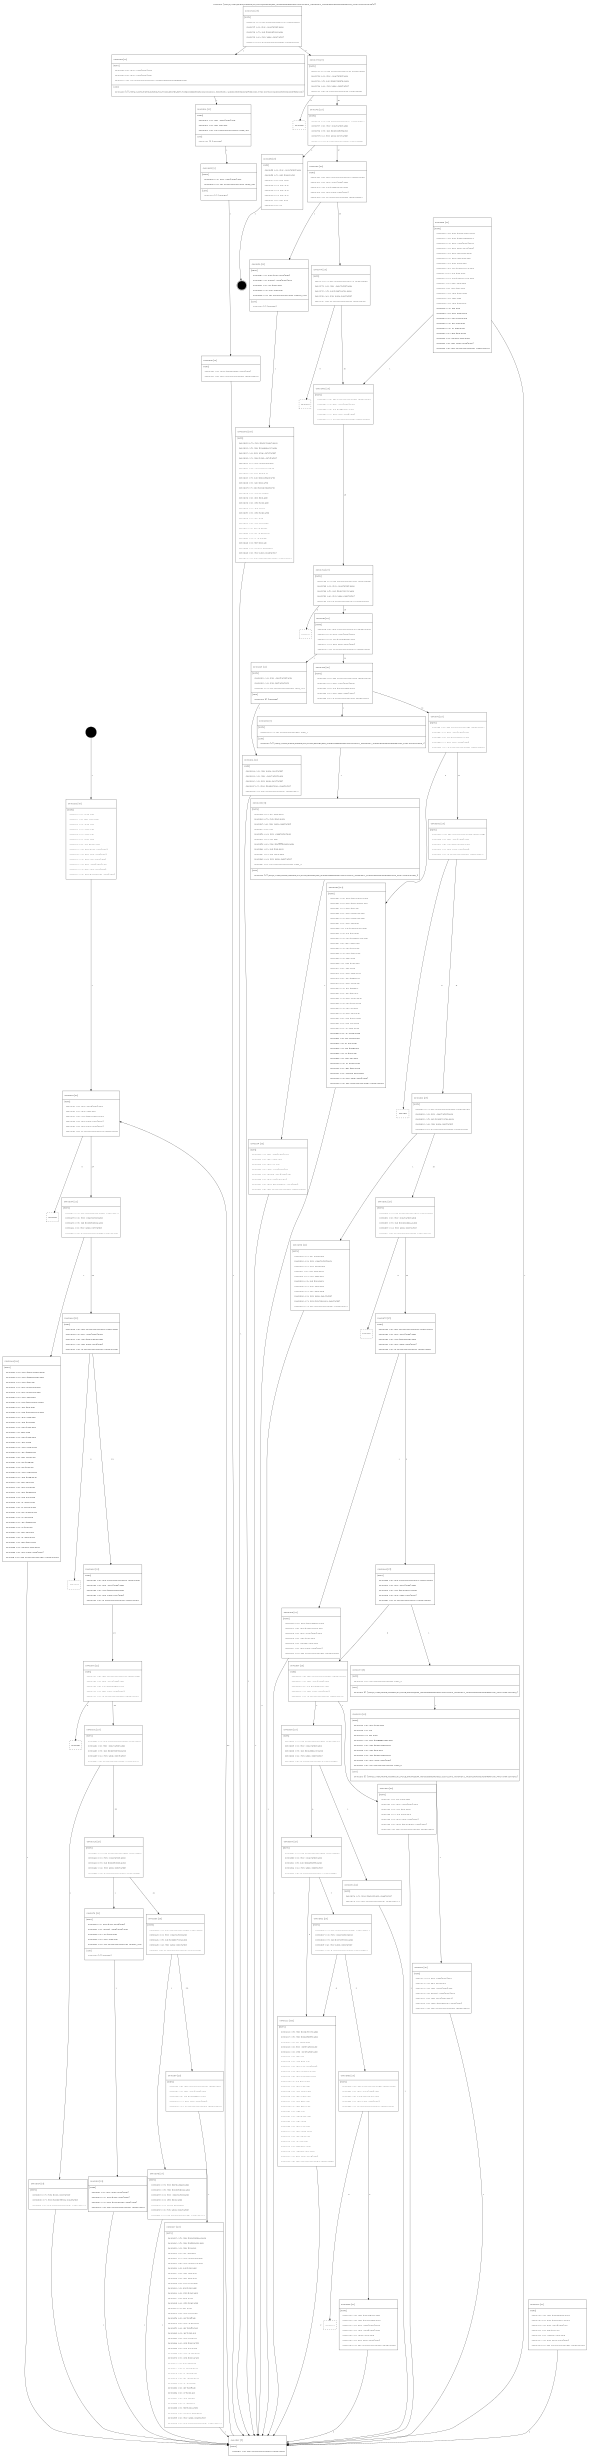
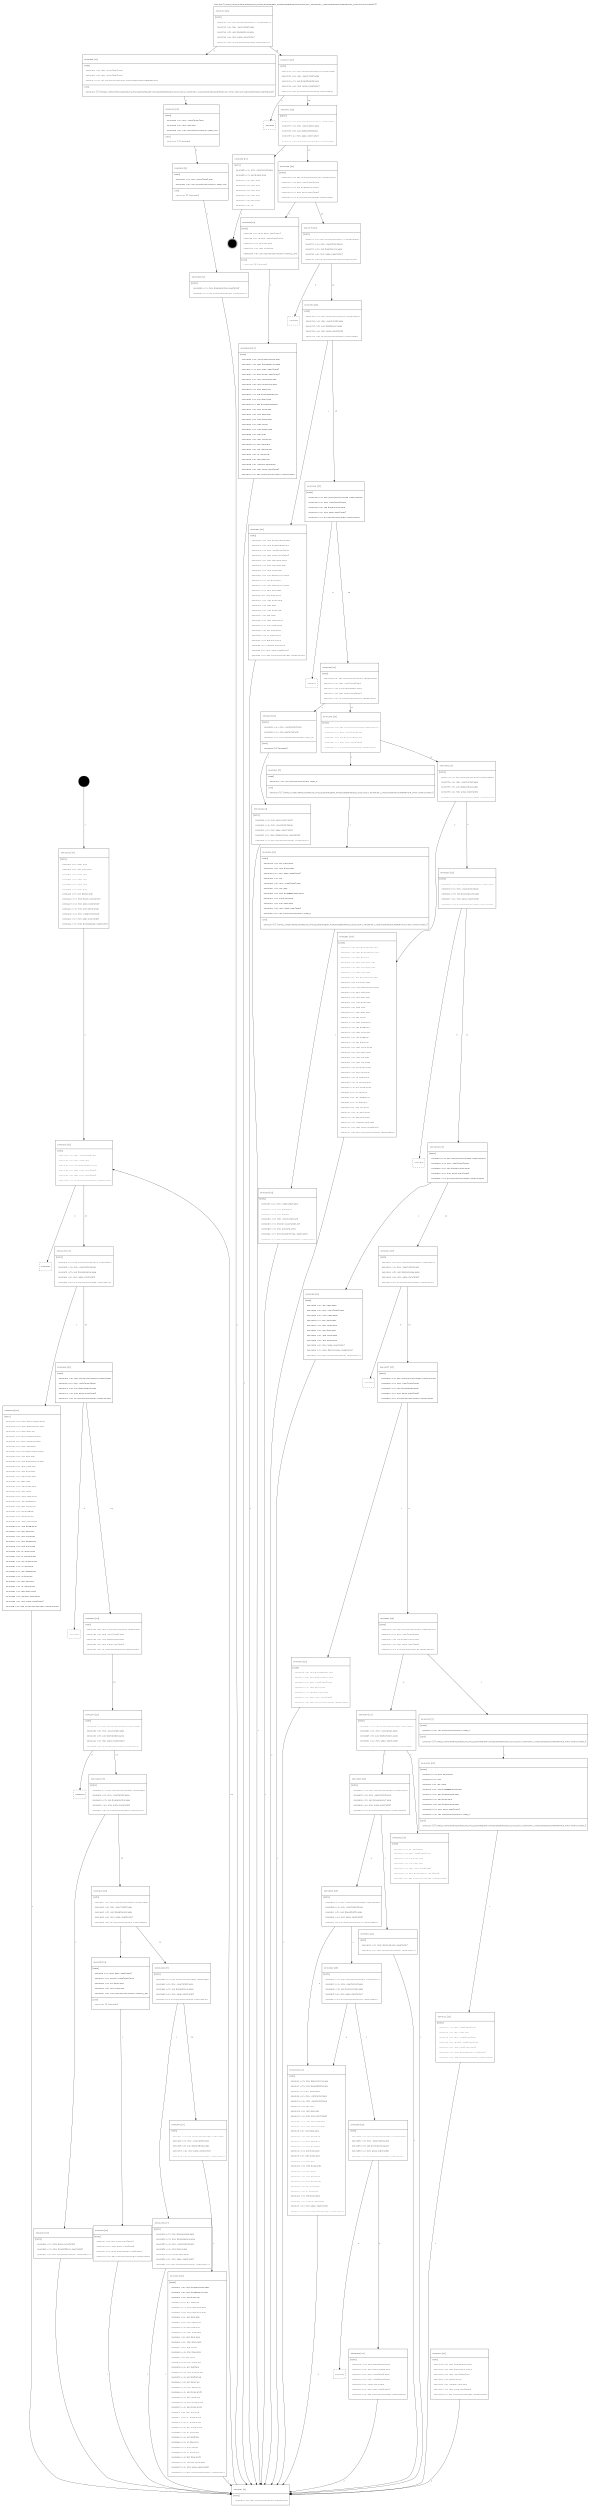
(399, 349) -> (310, 432)
